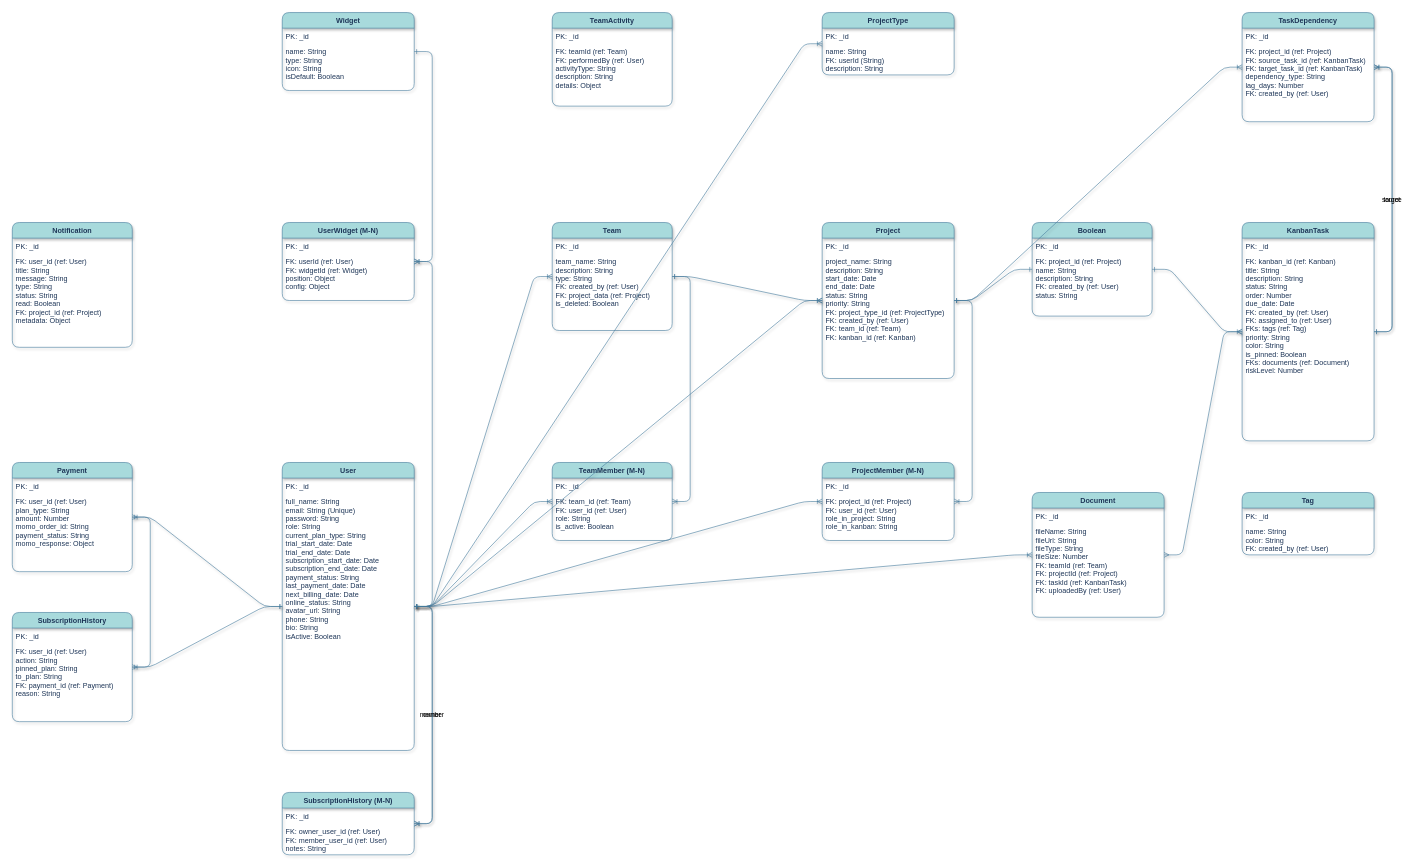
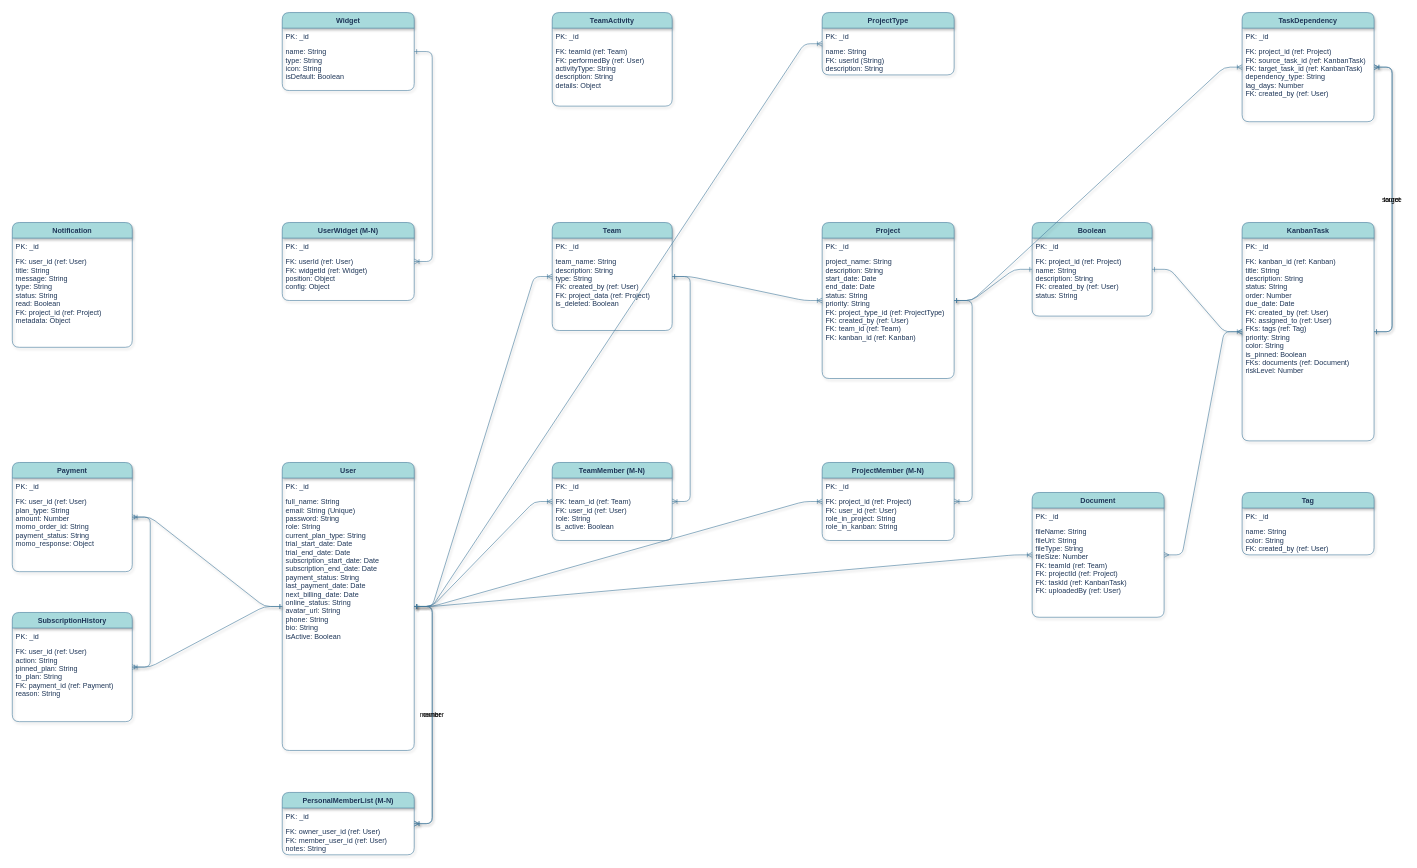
(705, 382) -> none
(432, 430) -> none
(348, 800) -> (348, 800)
